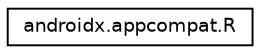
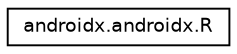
(130, 27) -> (119, 27)
